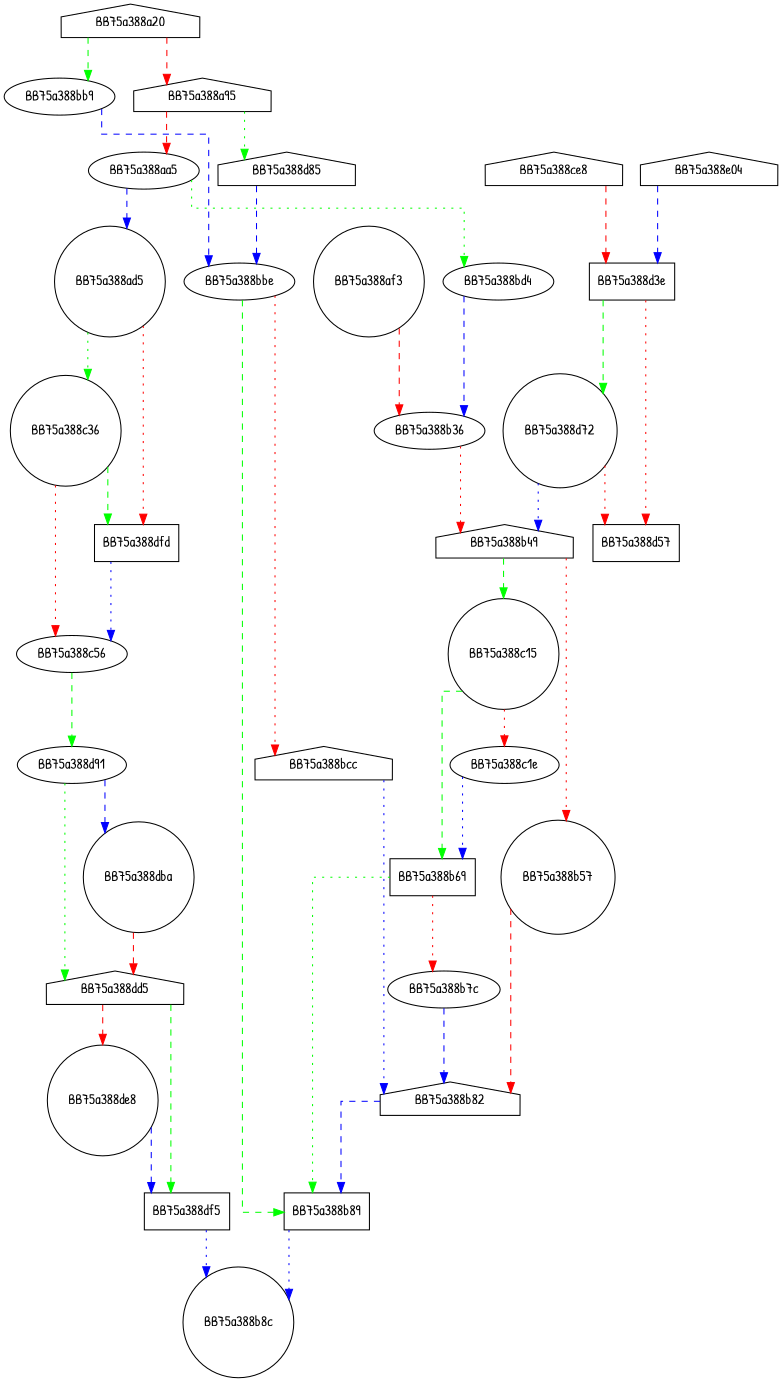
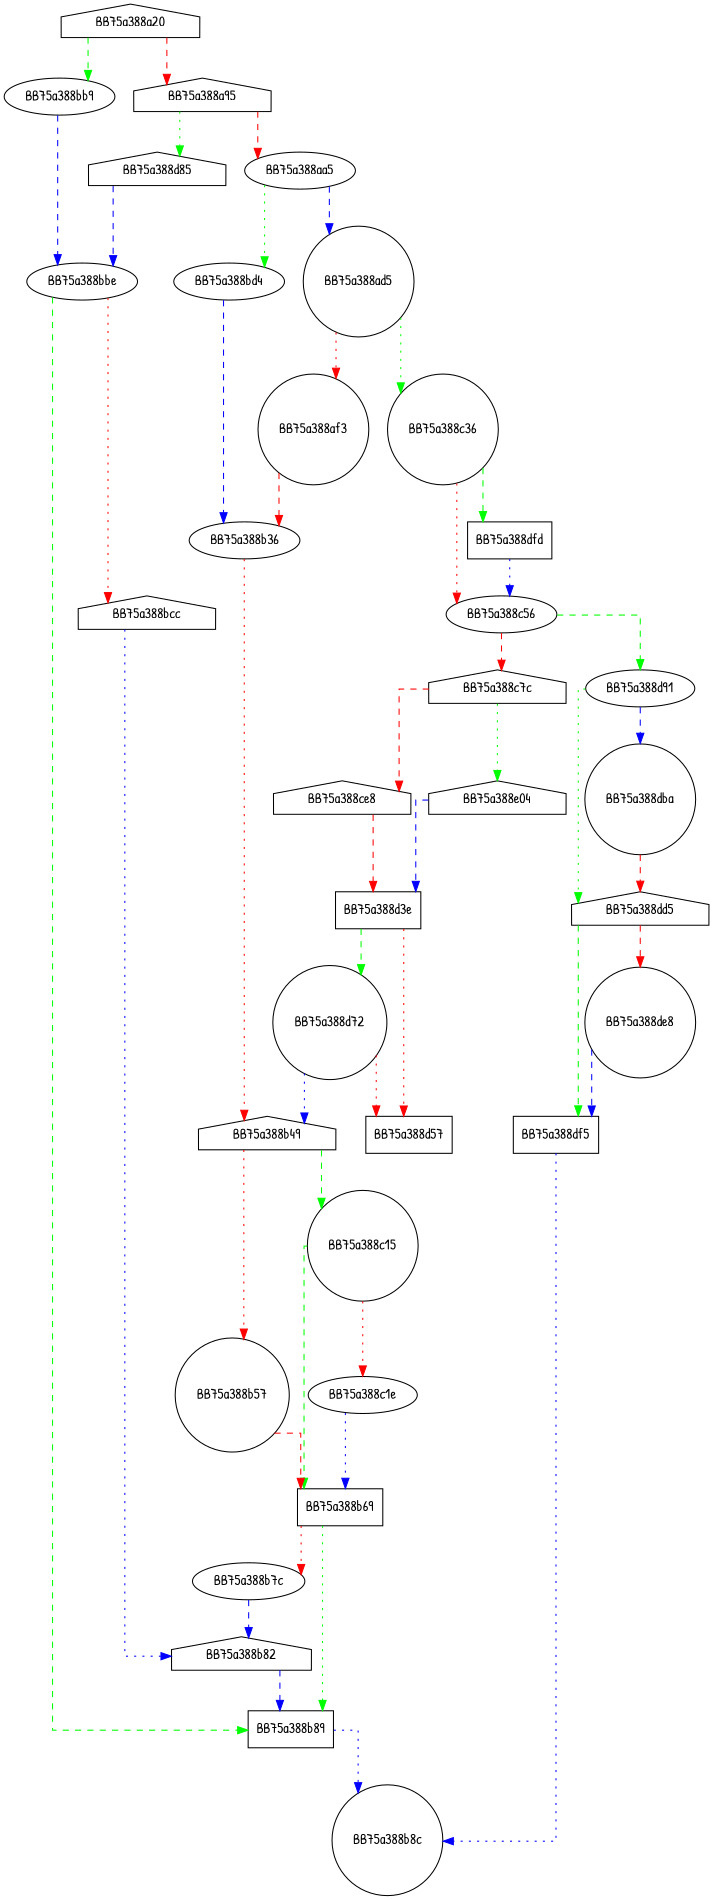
(143, 420) -> (336, 350)
none -> (497, 688)
(511, 996) -> (298, 1433)
